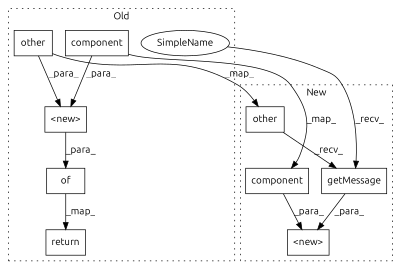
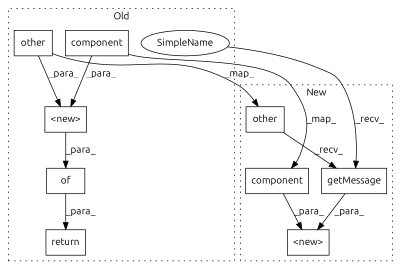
(81, 212) -> (81, 212)
